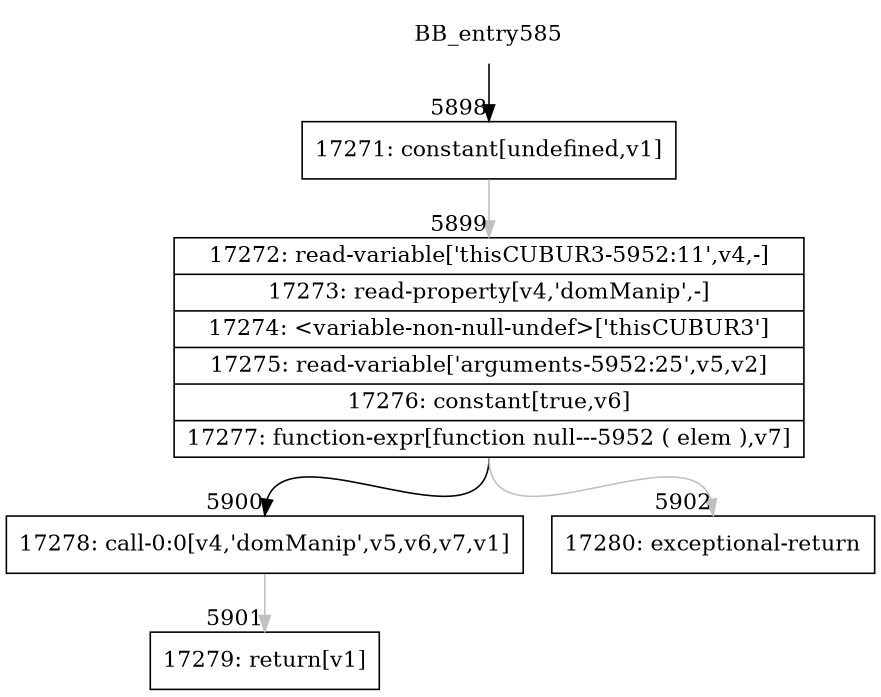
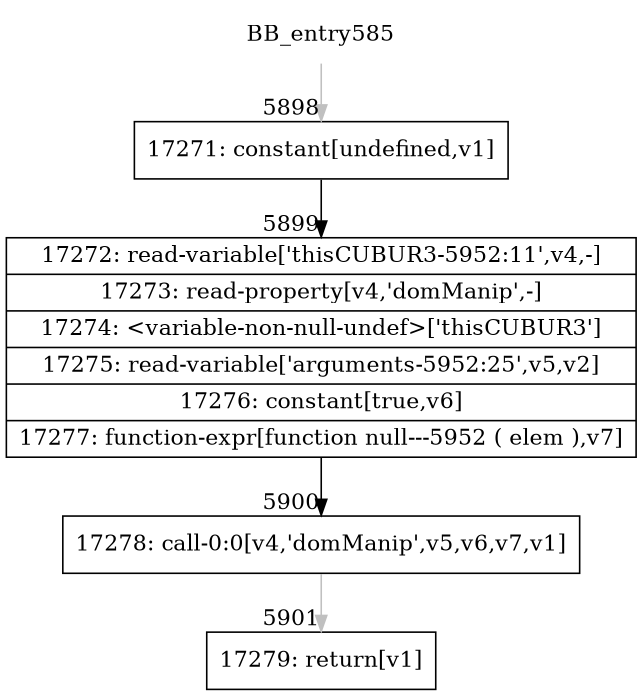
(489, 84) -> (321, 84)
(489, 200) -> (321, 200)
(713, 545) -> none
